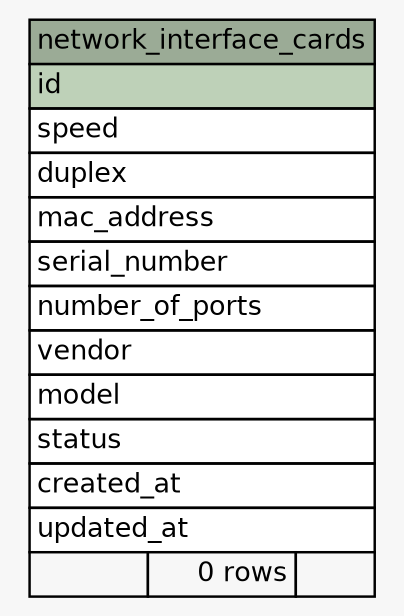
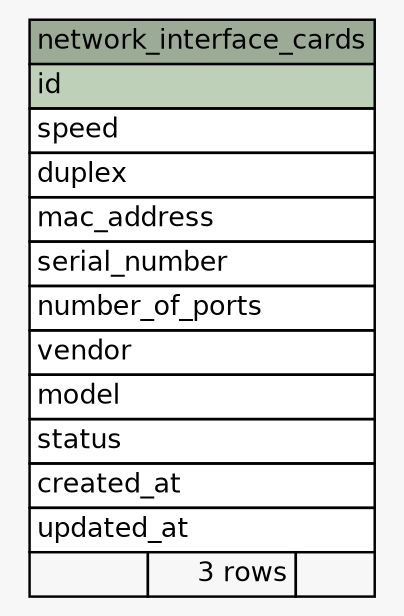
(243, 573) -> (243, 573)
